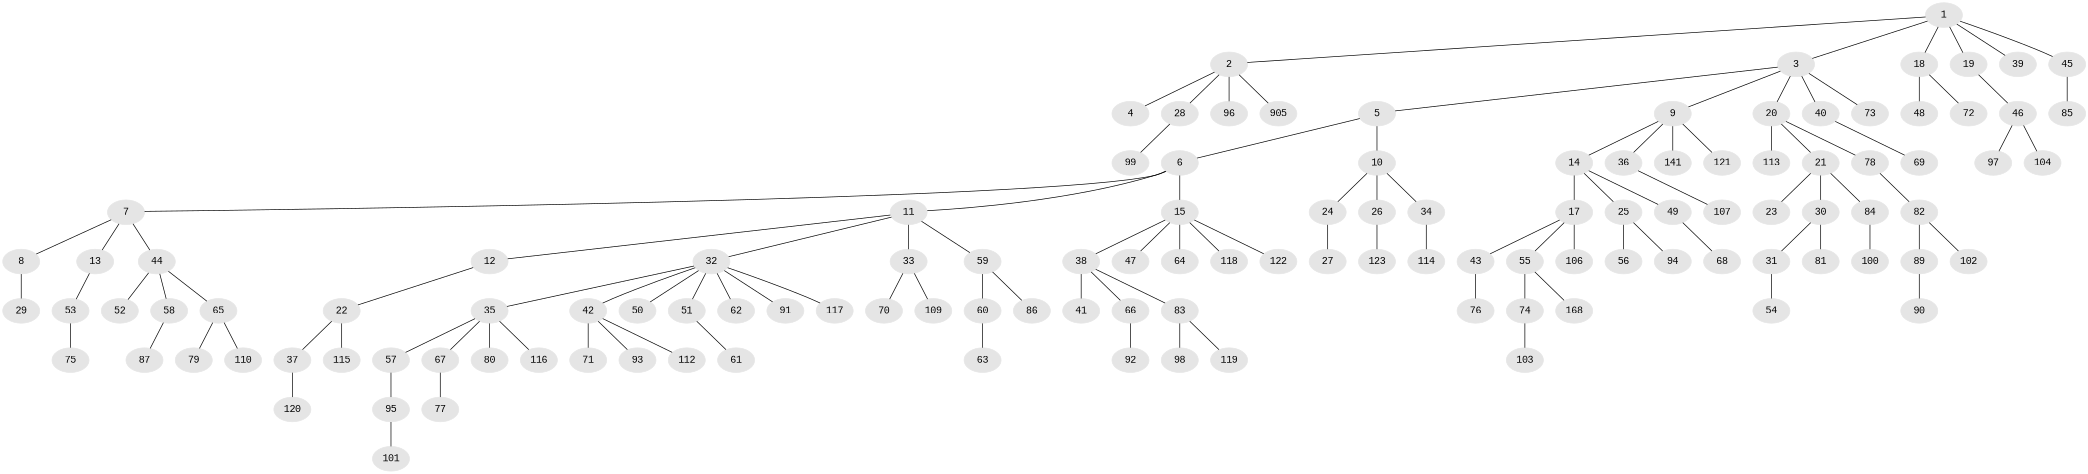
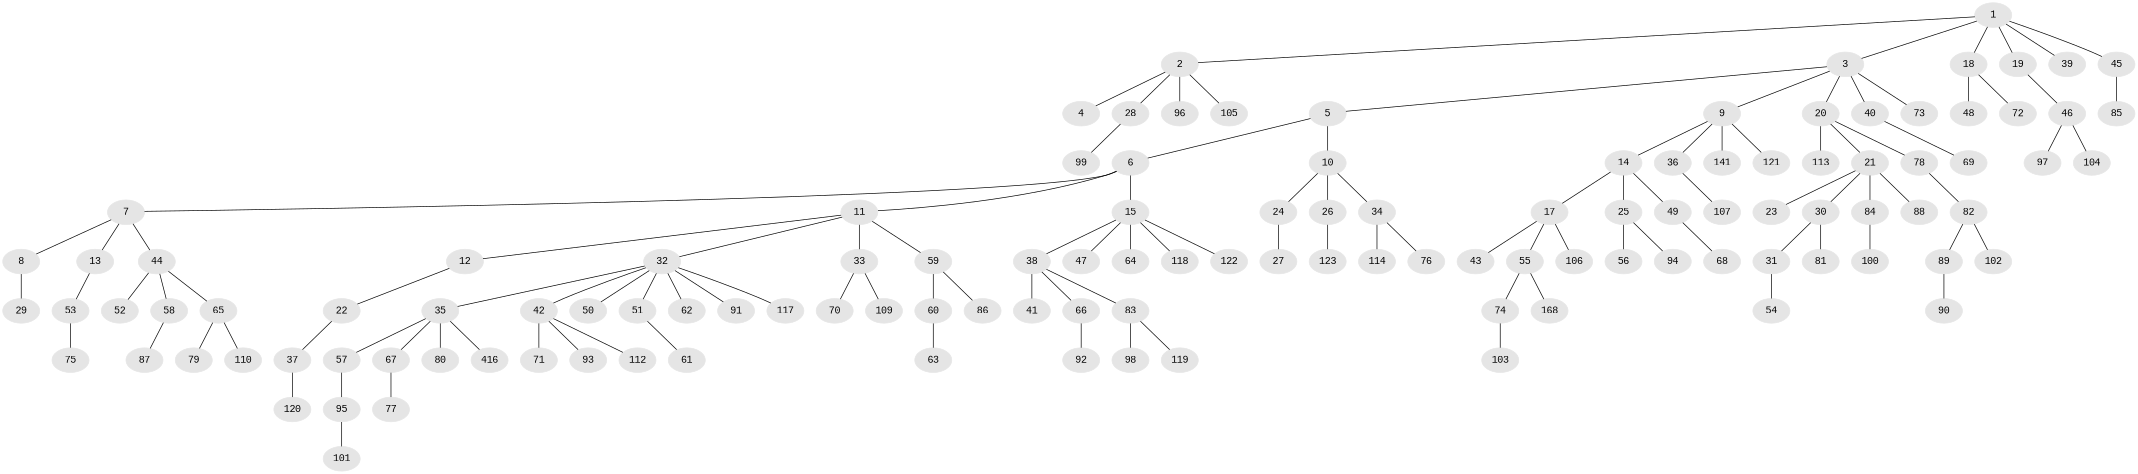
(1278, 114) -> (1229, 114)
none -> (1919, 212)
(1476, 286) -> (1402, 237)
(342, 360) -> none
(539, 360) -> (490, 360)
